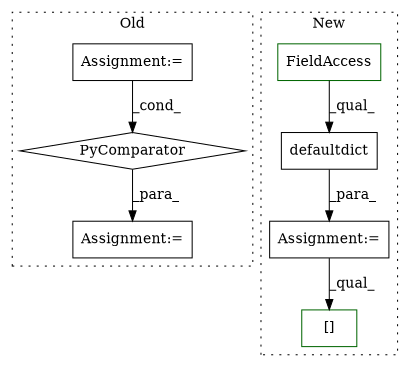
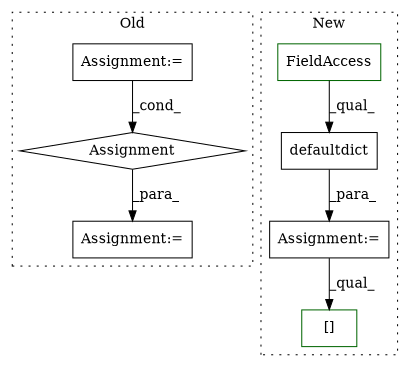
(133, 151) -> (133, 151)
